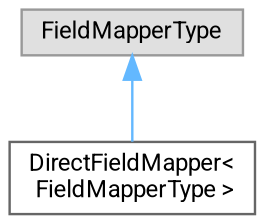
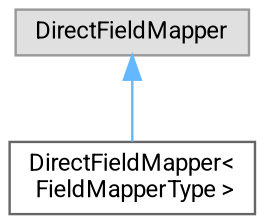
(132, 32) -> (132, 32)
